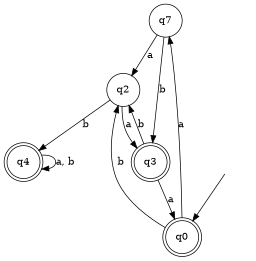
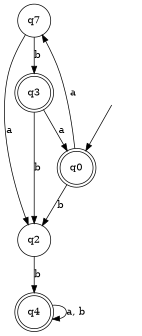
(124, 125) -> none
